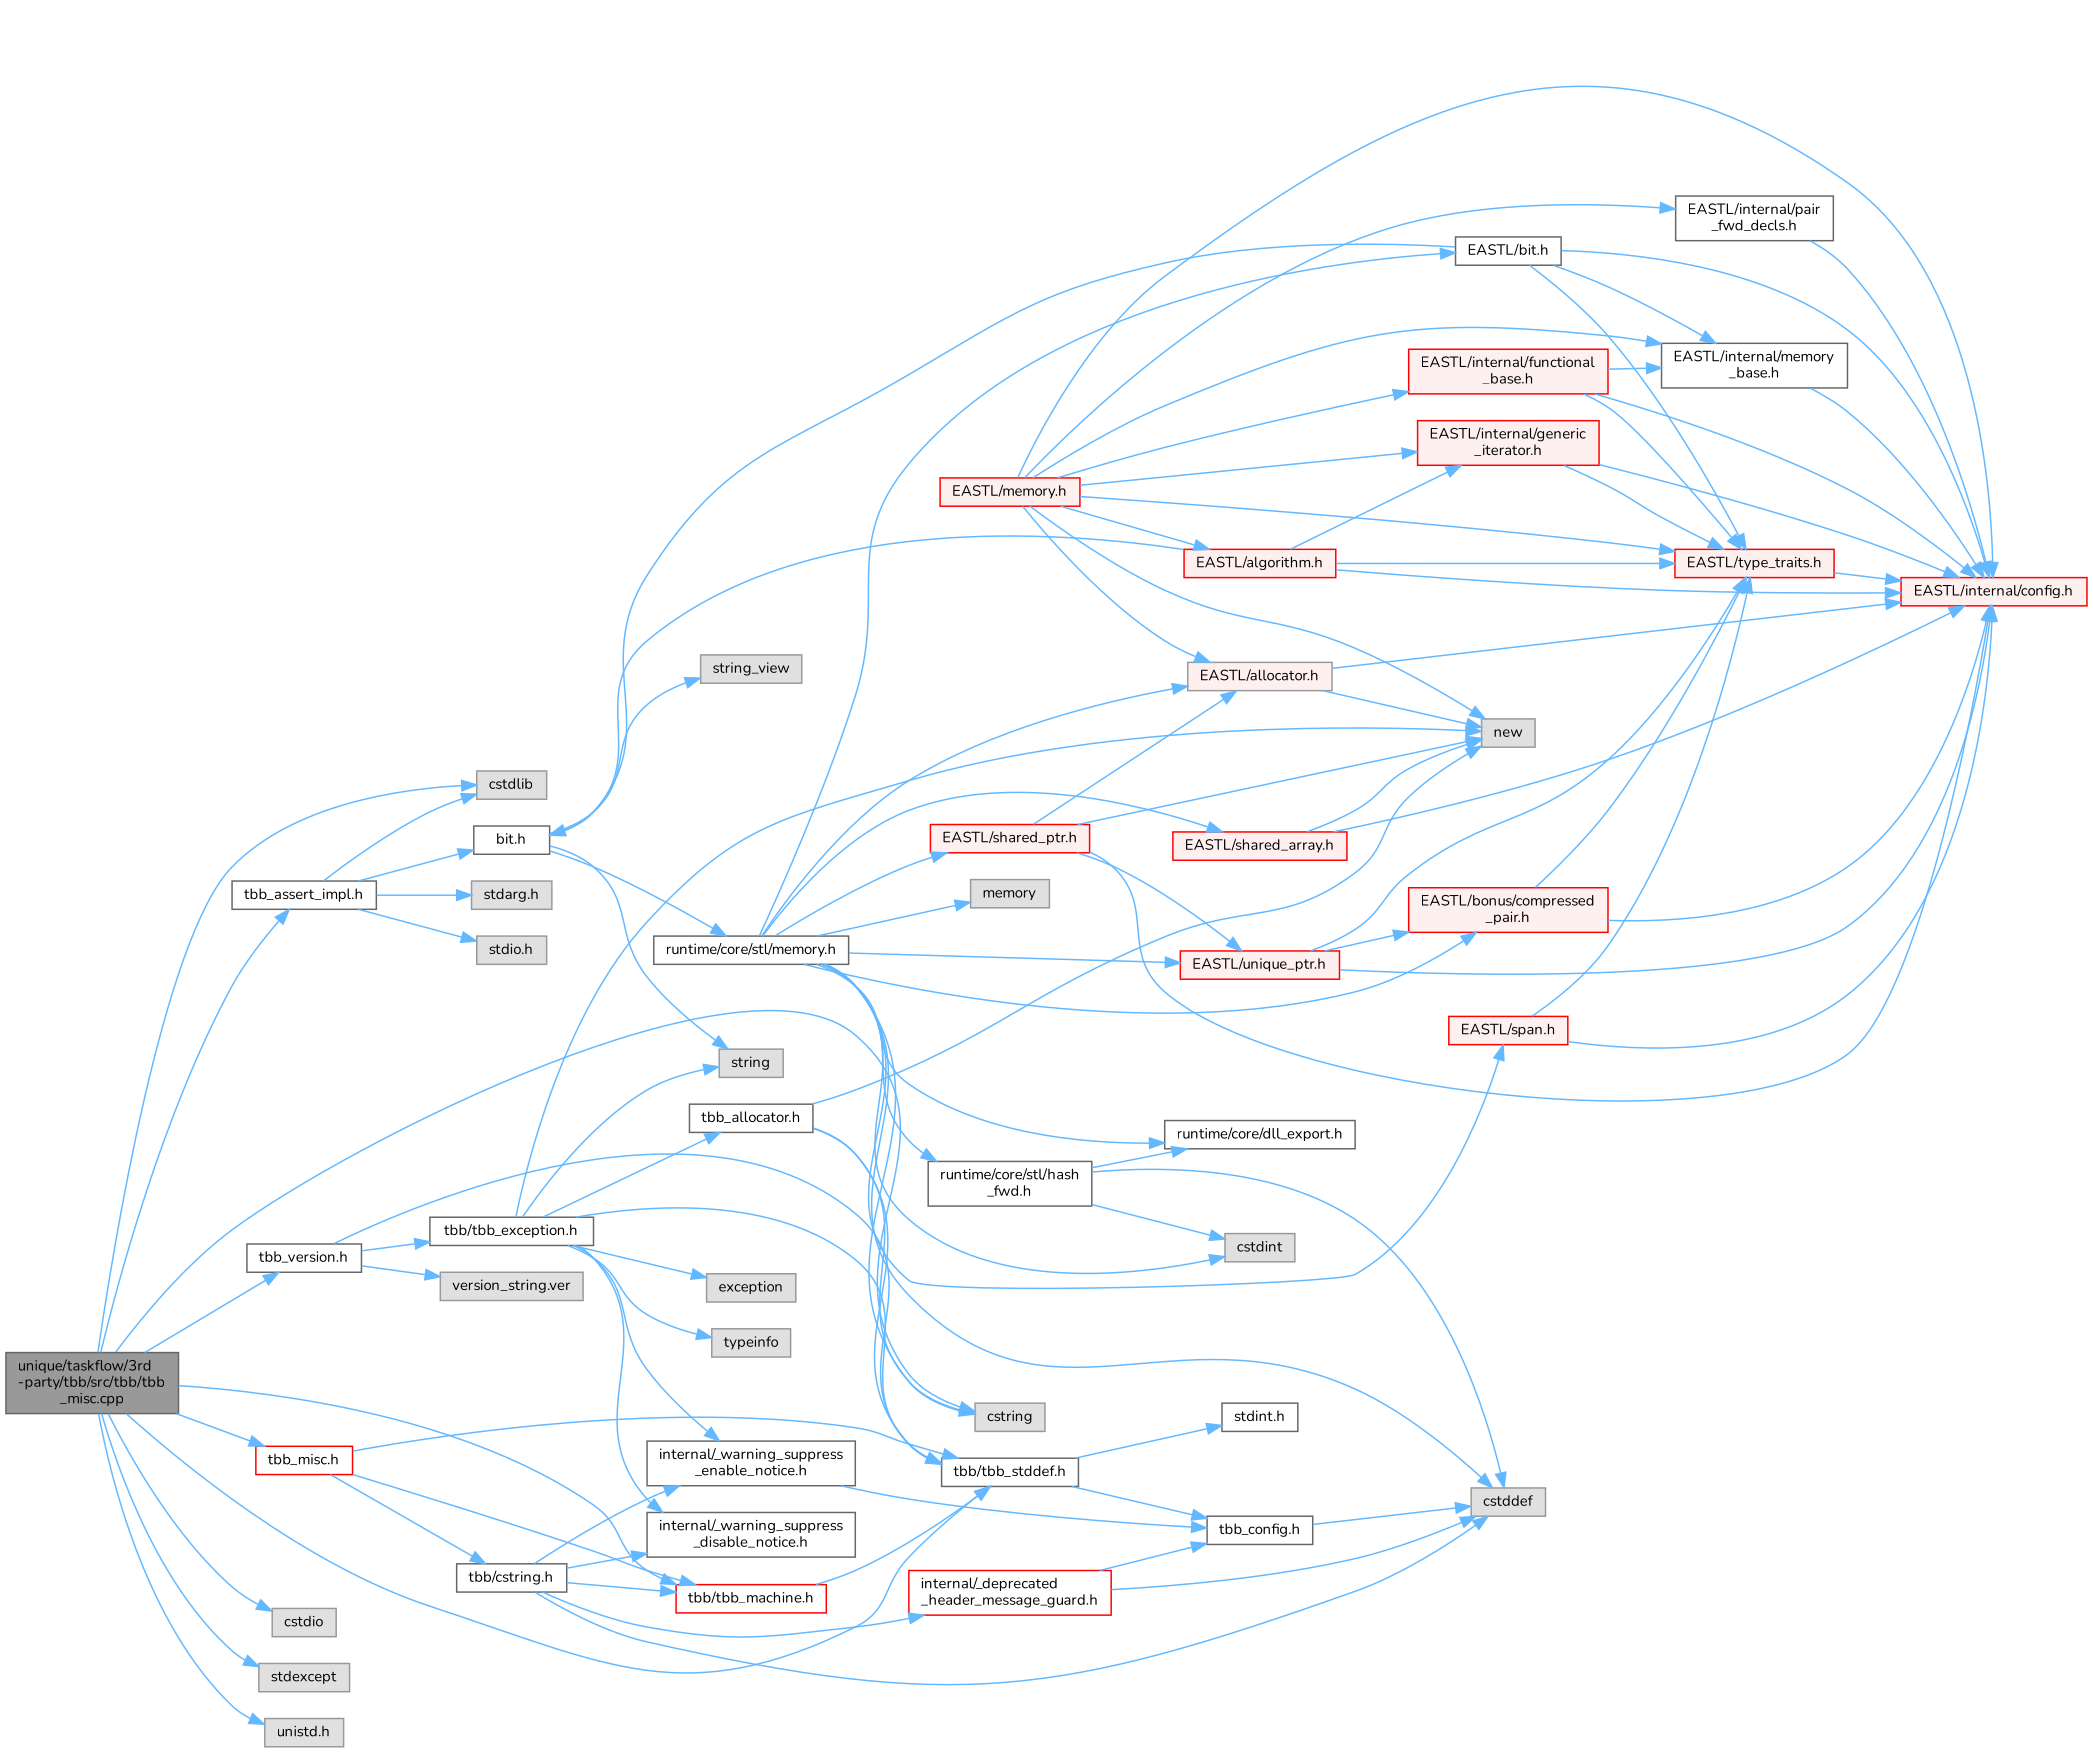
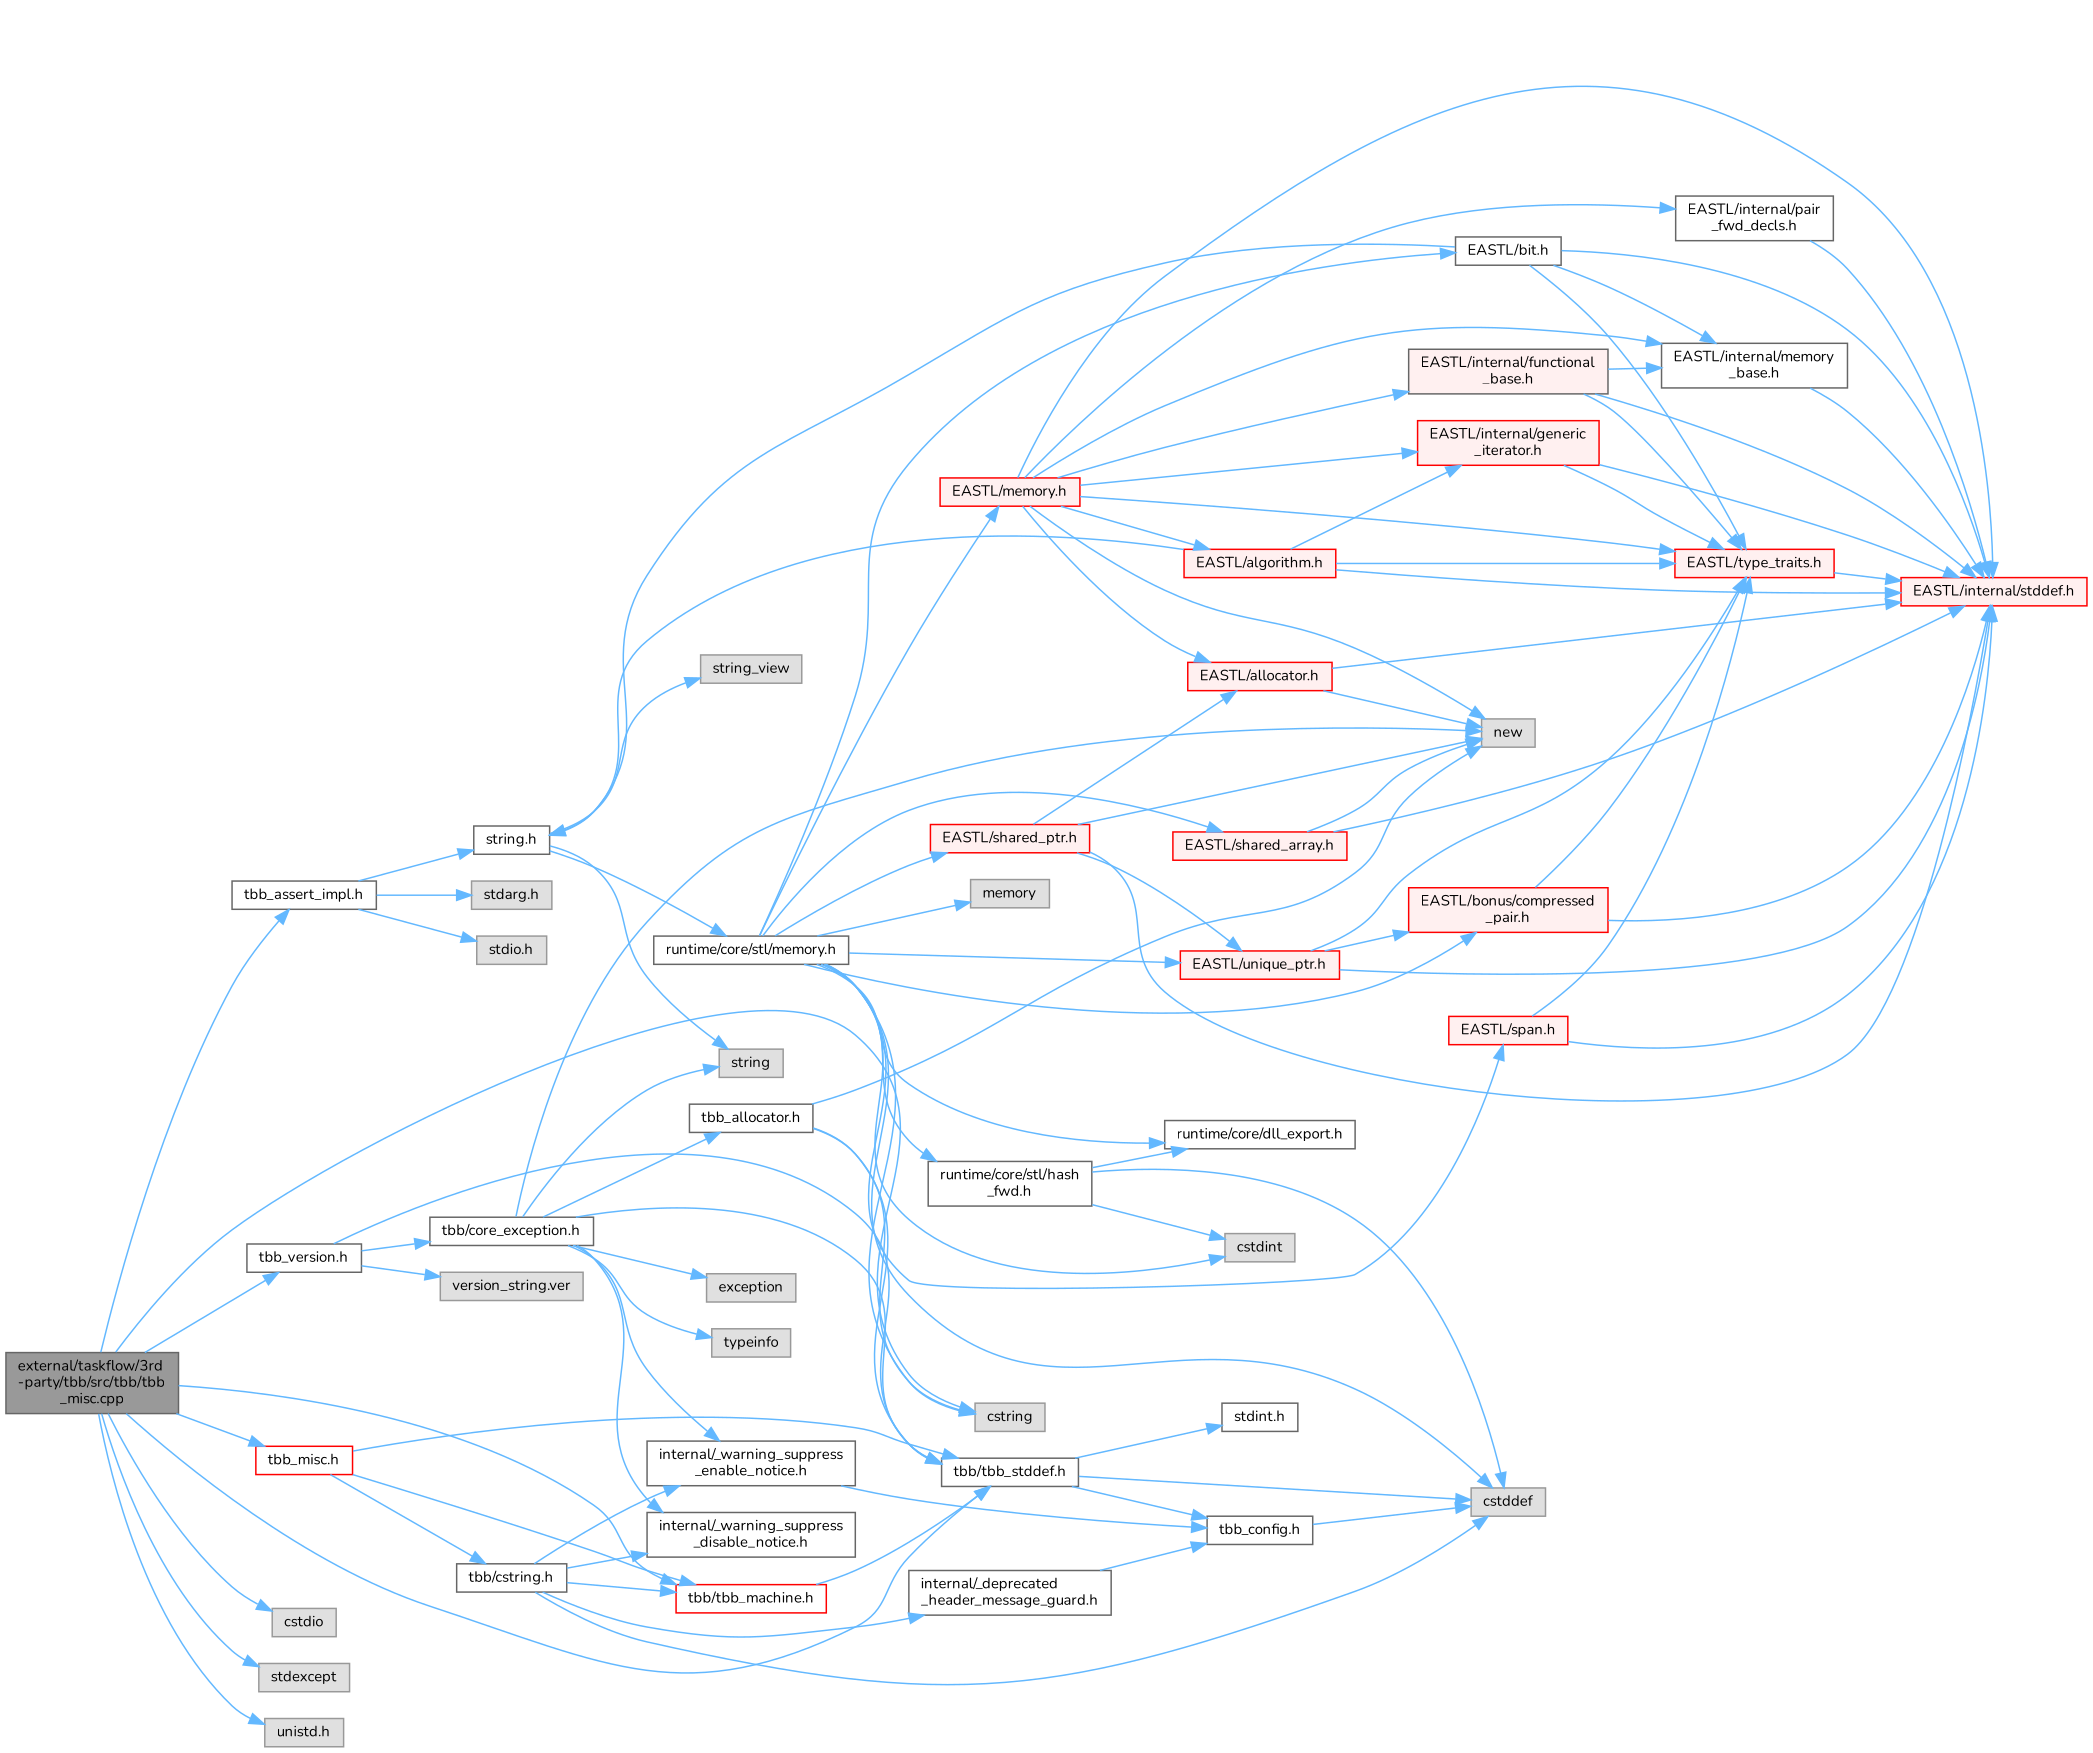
(1508, 372) -> (1508, 372)
(1994, 592) -> (1994, 592)
(1260, 677) -> (1260, 677)
(948, 759) -> (867, 723)
(512, 785) -> none
(512, 840) -> (512, 840)
(512, 1231) -> (512, 1231)
(92, 1383) -> (92, 1383)
(1290, 1571) -> (1267, 1488)
(1010, 1593) -> (1010, 1593)
